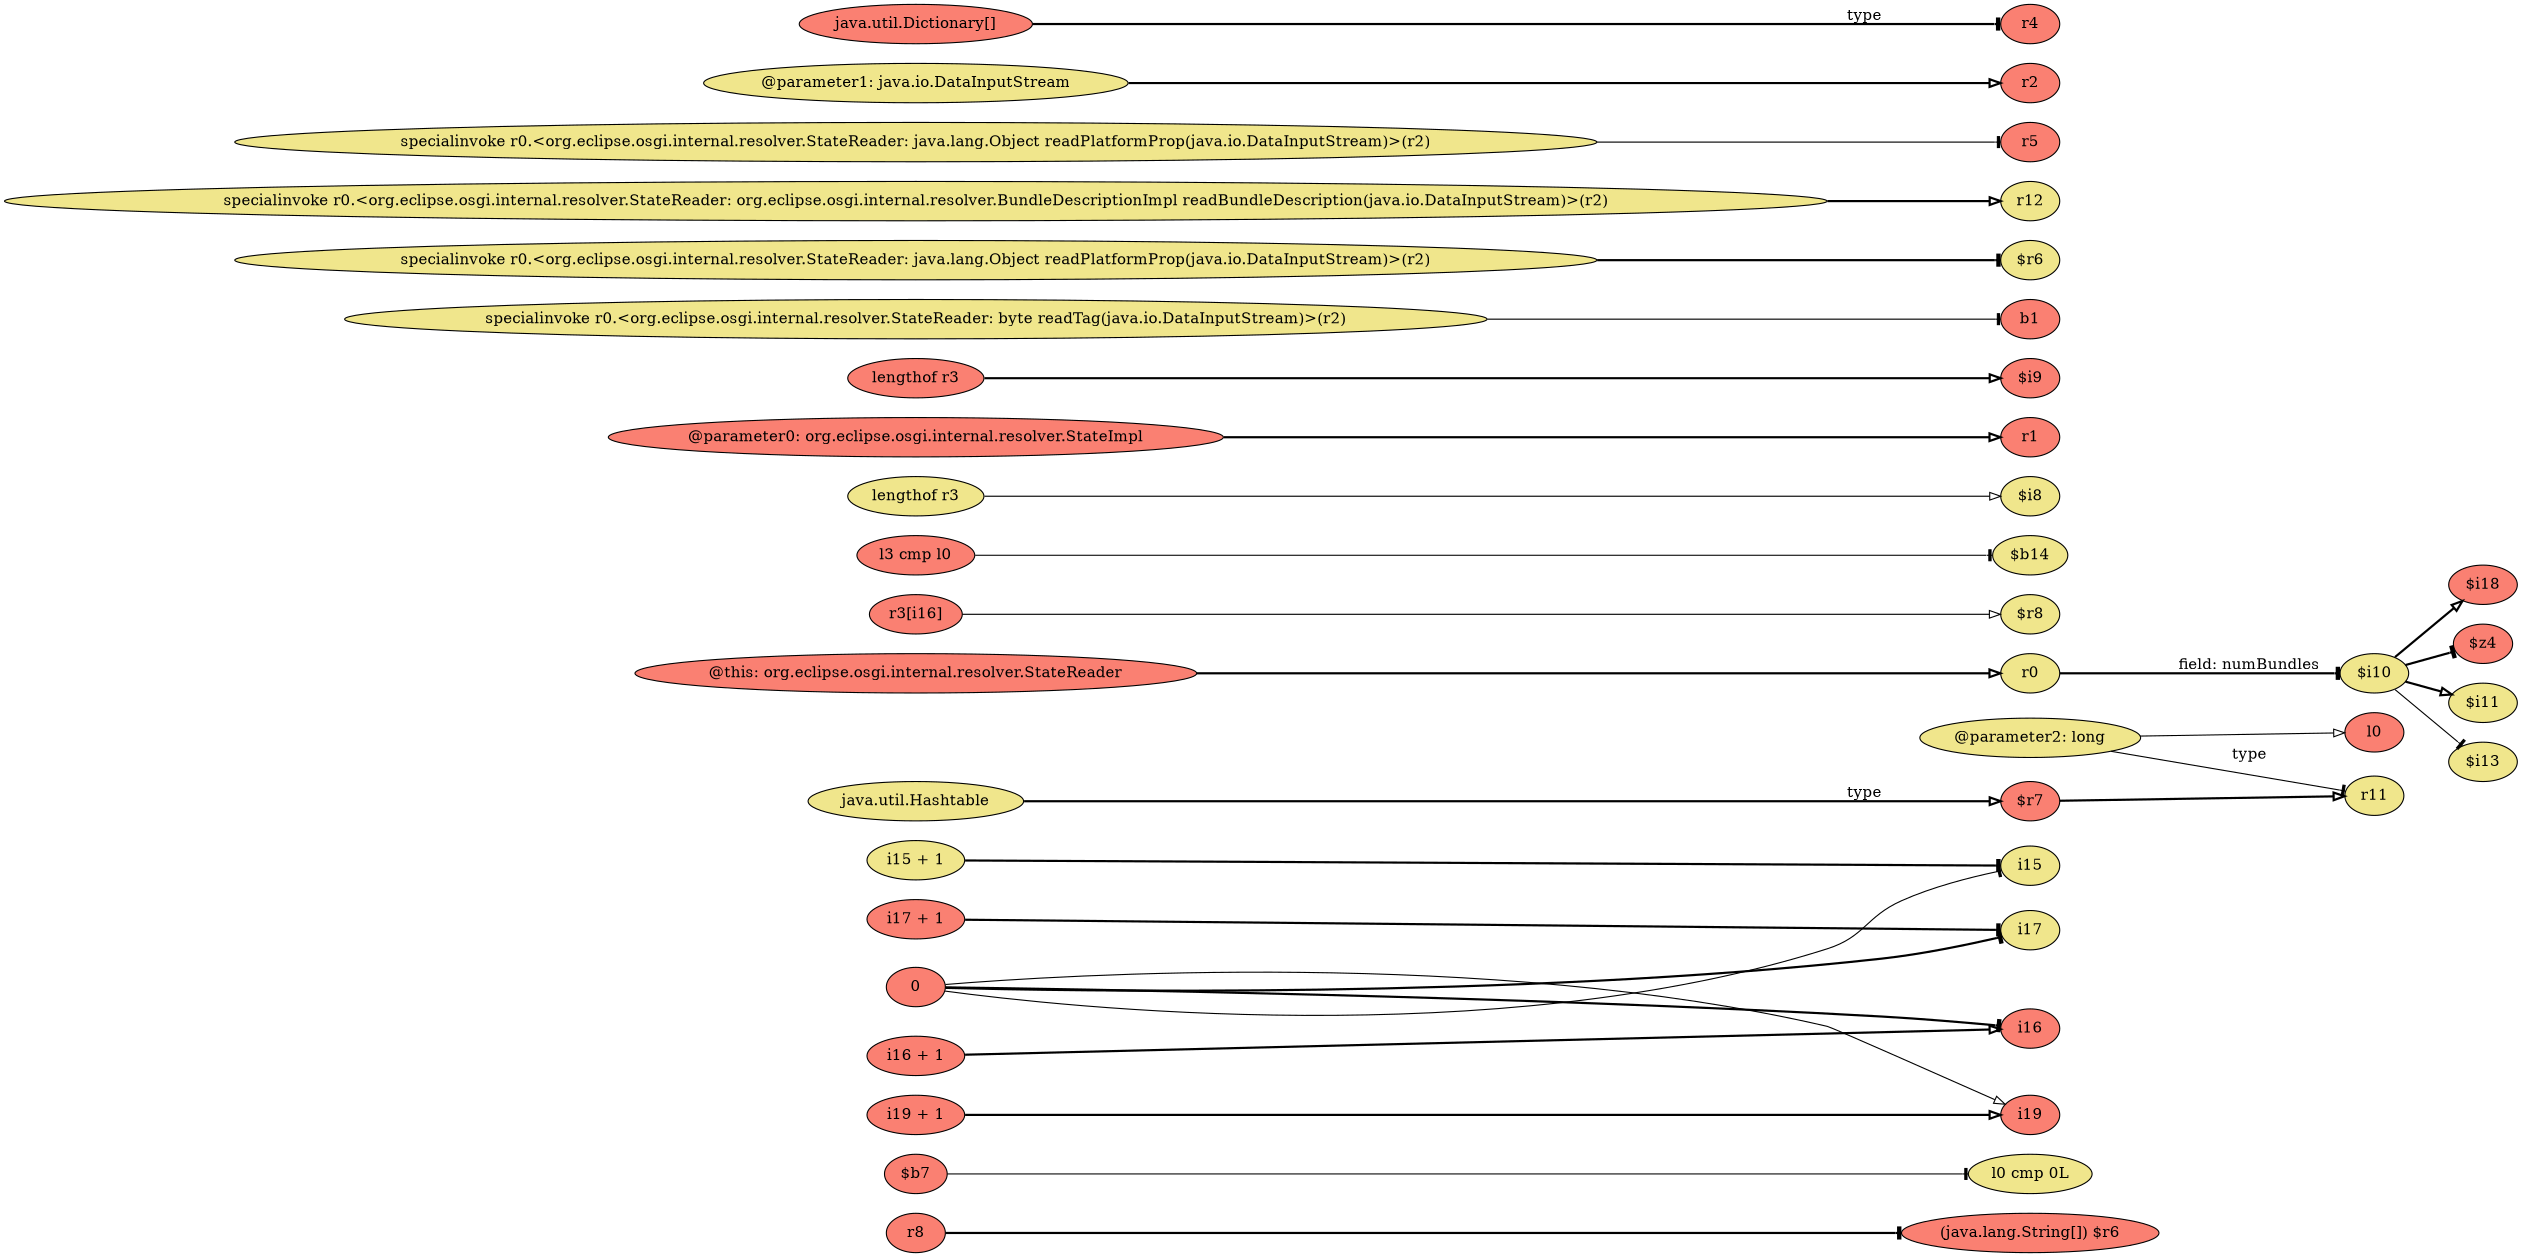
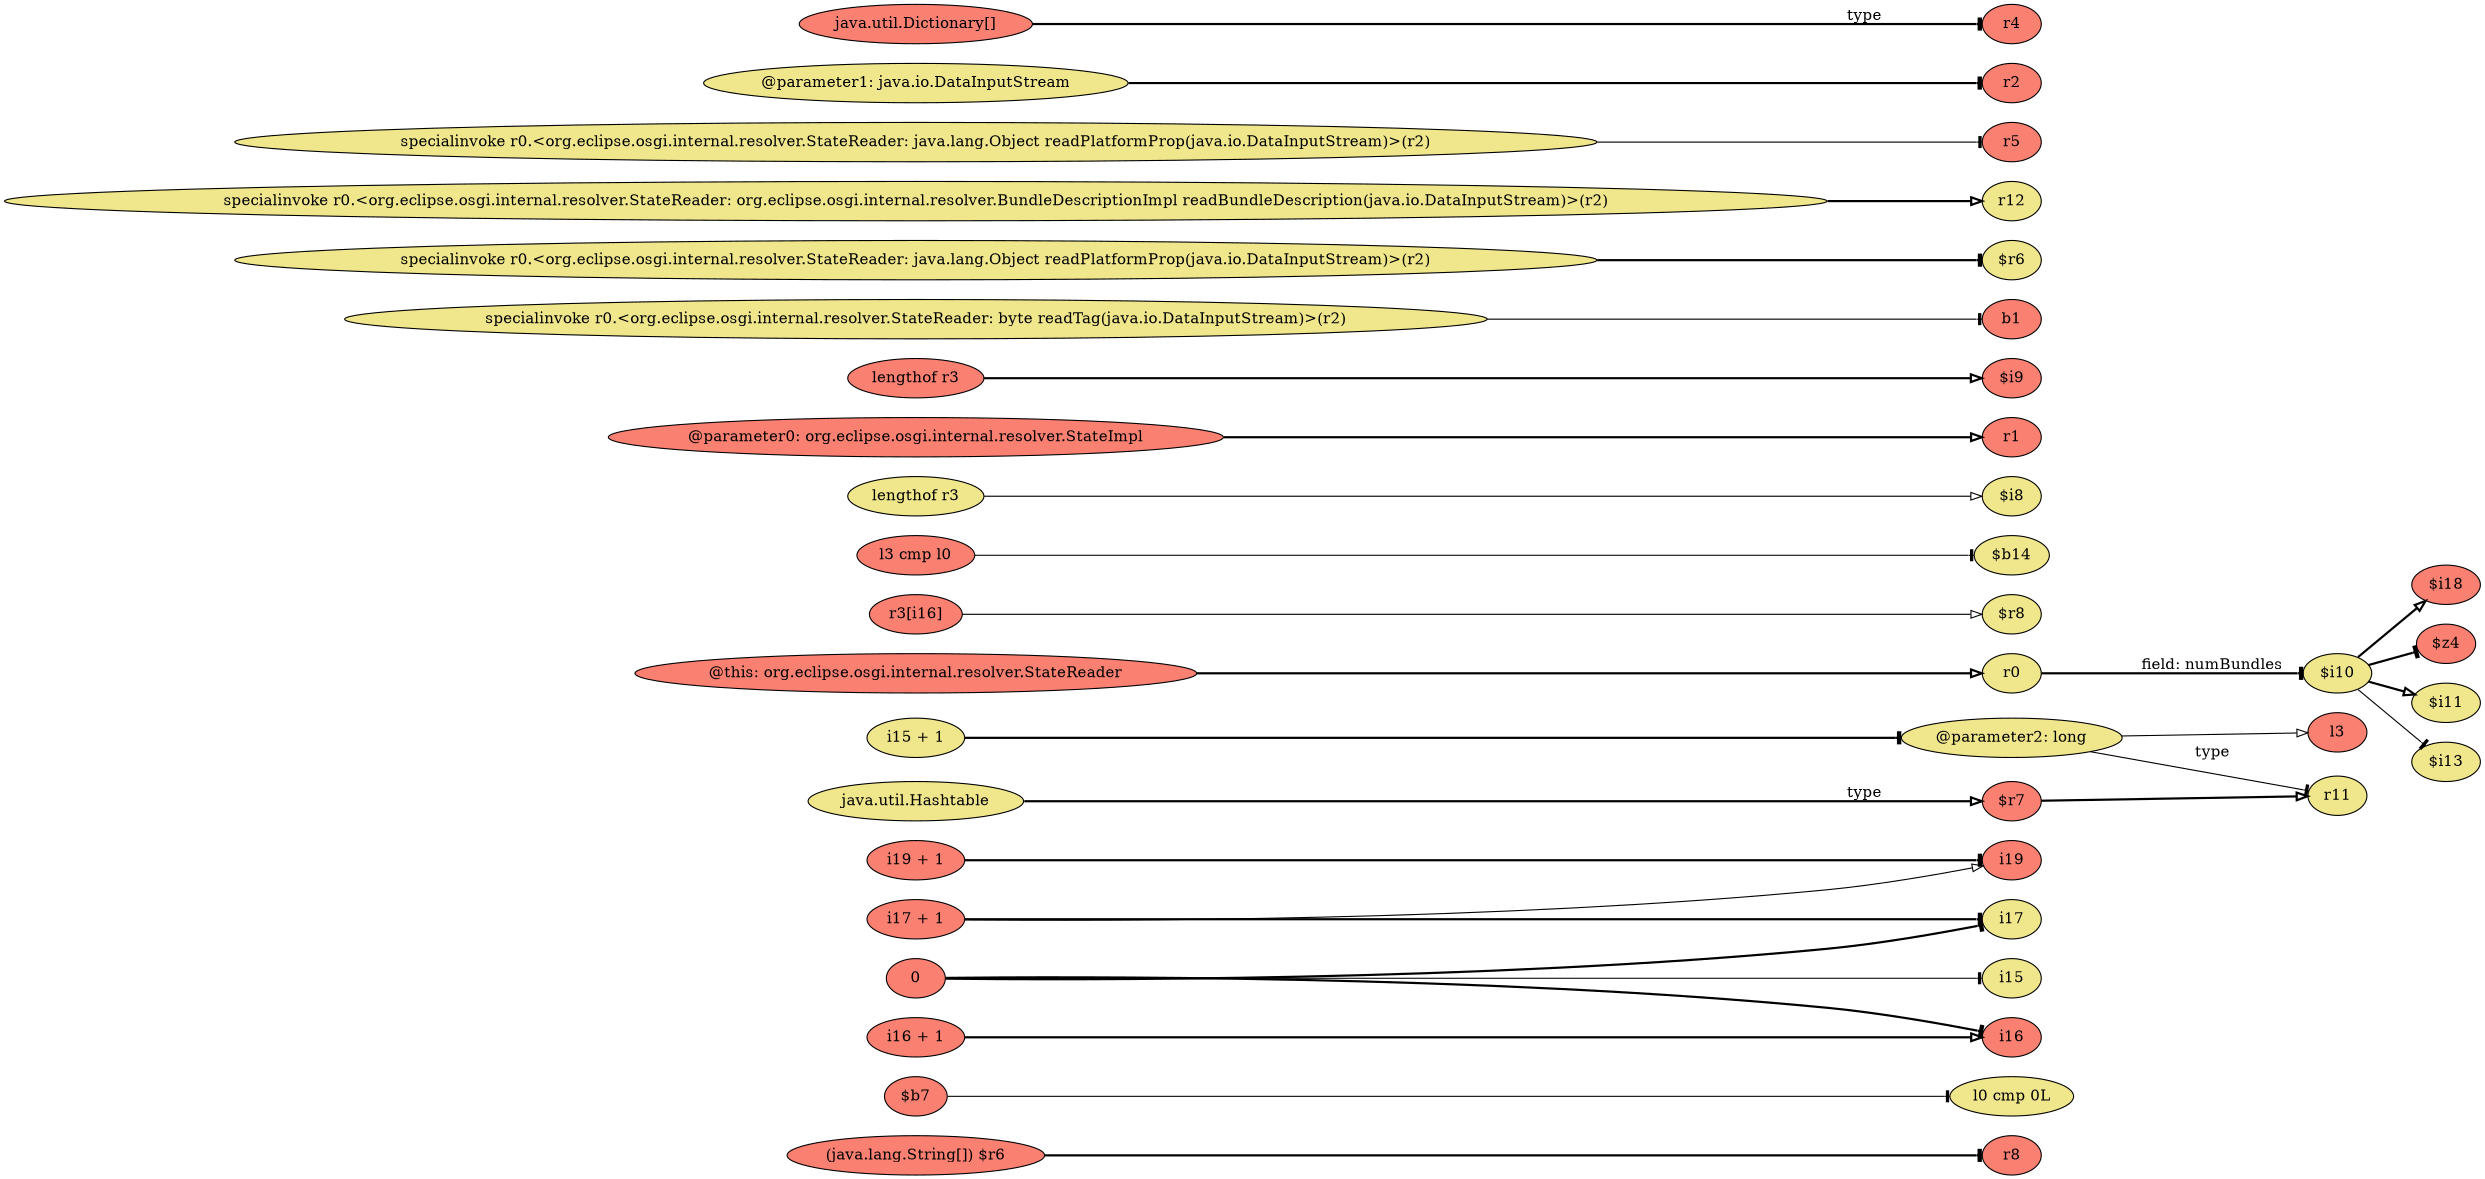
(1559, 83) -> (1552, 83)
(2374, 732) -> (2337, 732)
(1480, 863) -> (1430, 738)
(1453, 978) -> (1470, 912)
(1477, 1115) -> (1471, 860)
(1421, 1233) -> (1510, 1155)
